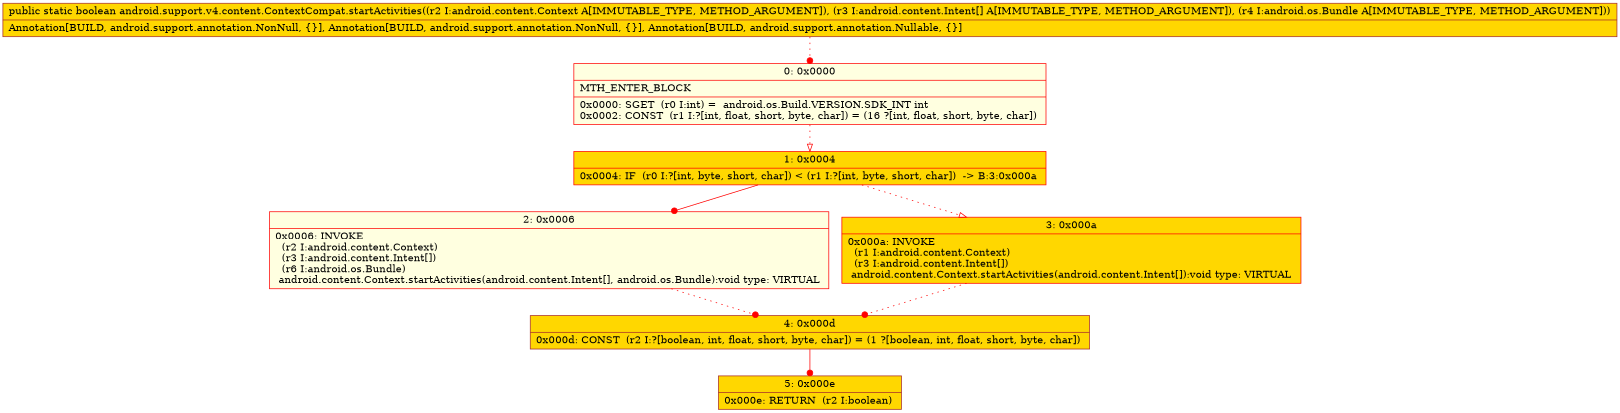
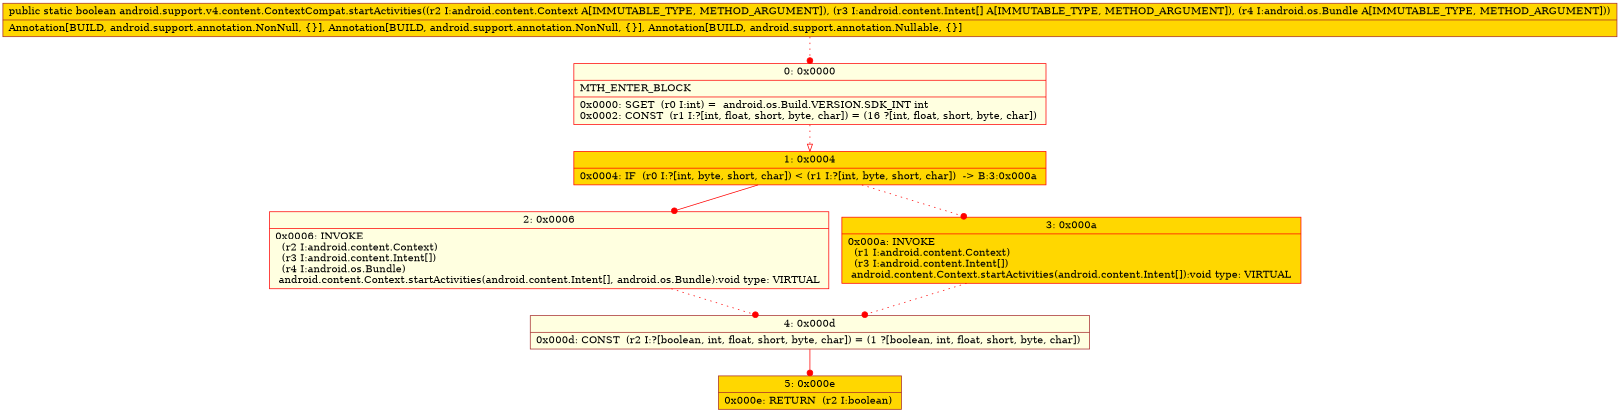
(911, 200) -> (911, 200)
(341, 269) -> (341, 269)
(810, 332) -> (810, 332)
